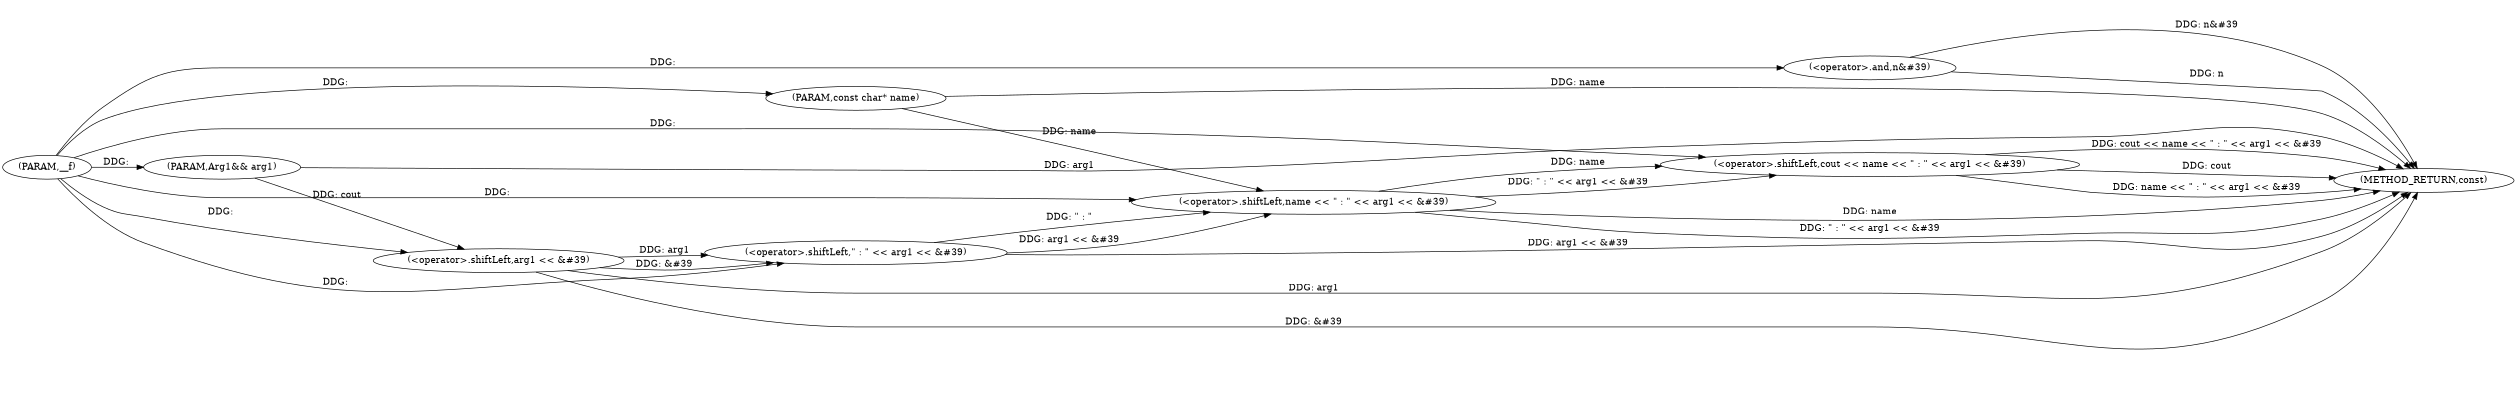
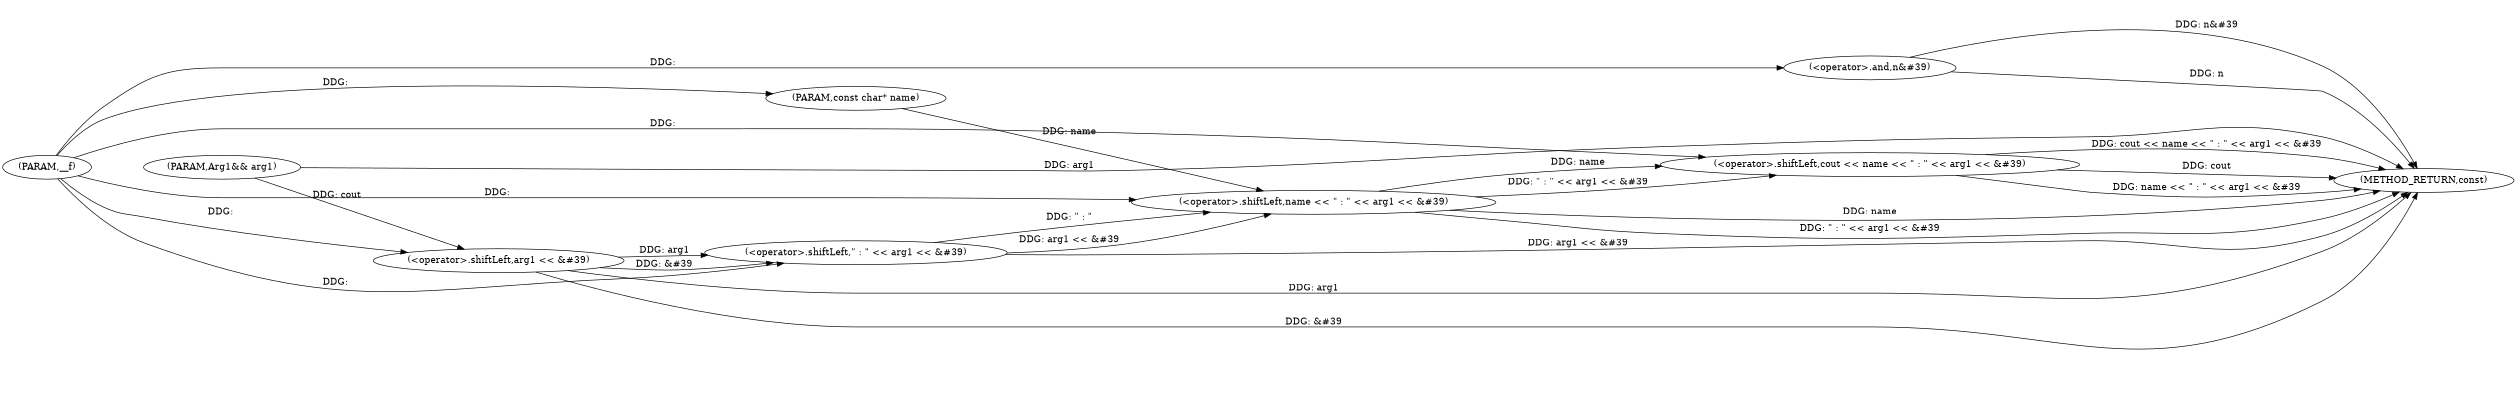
(1683, 88) -> none
(114, 167) -> none
